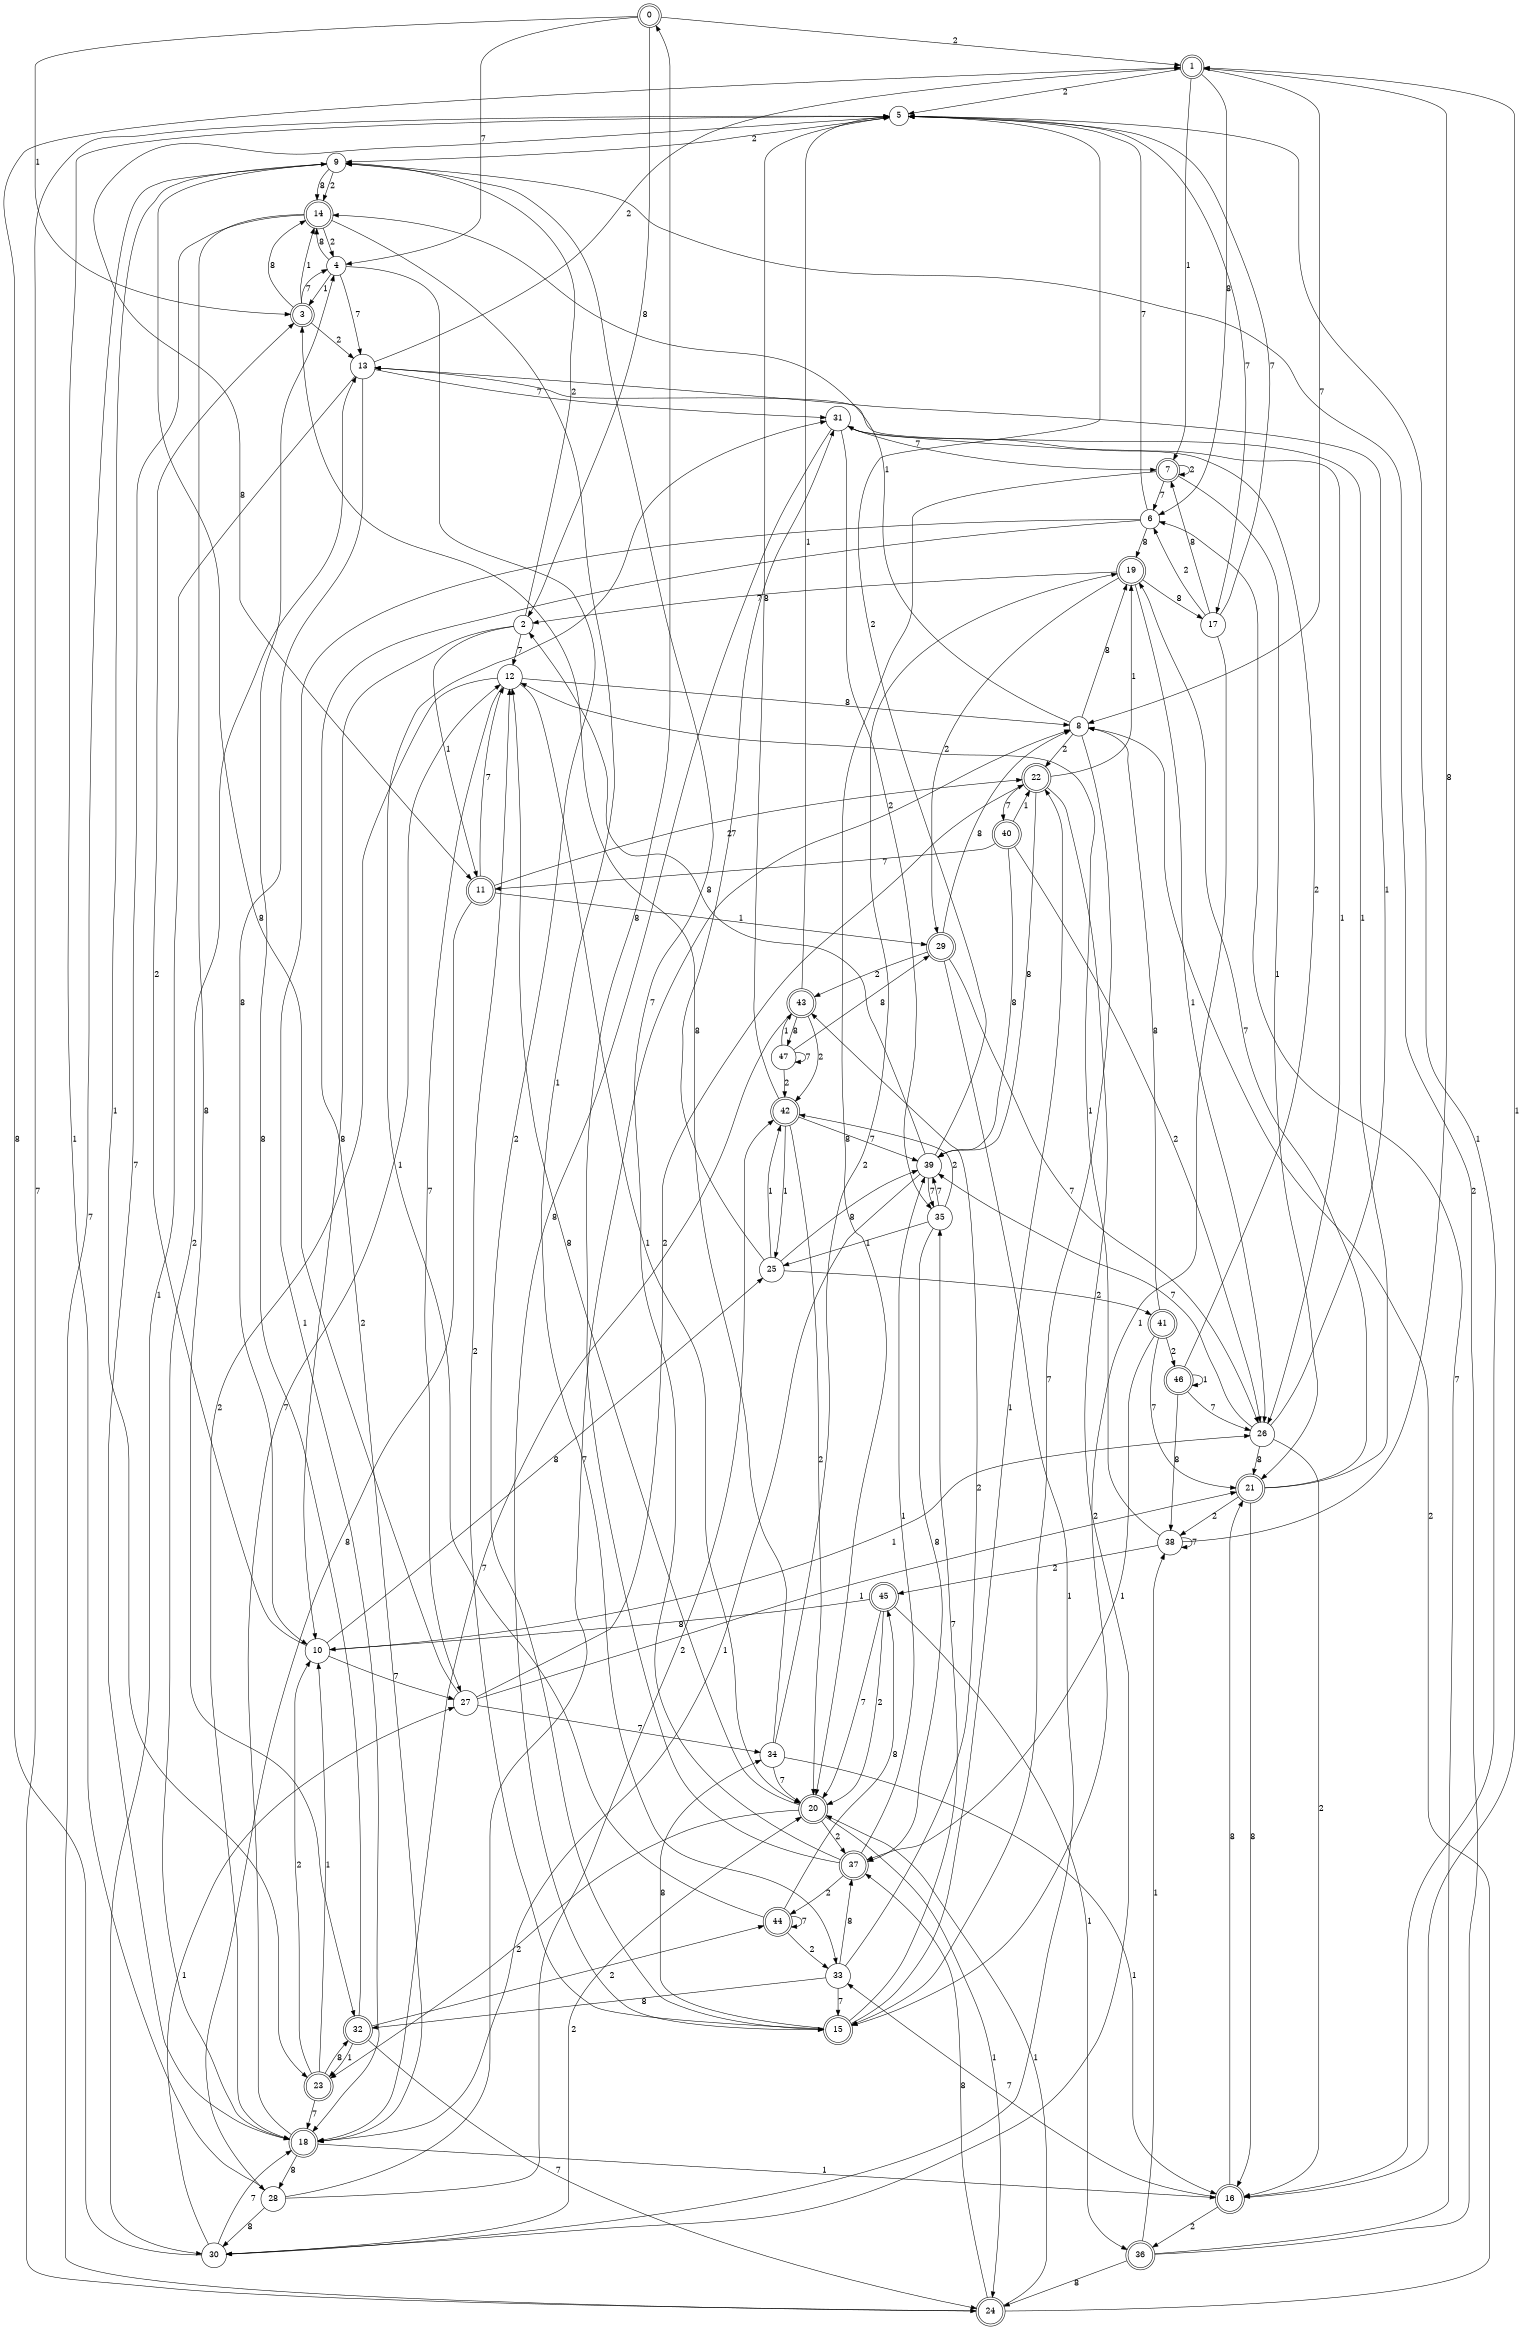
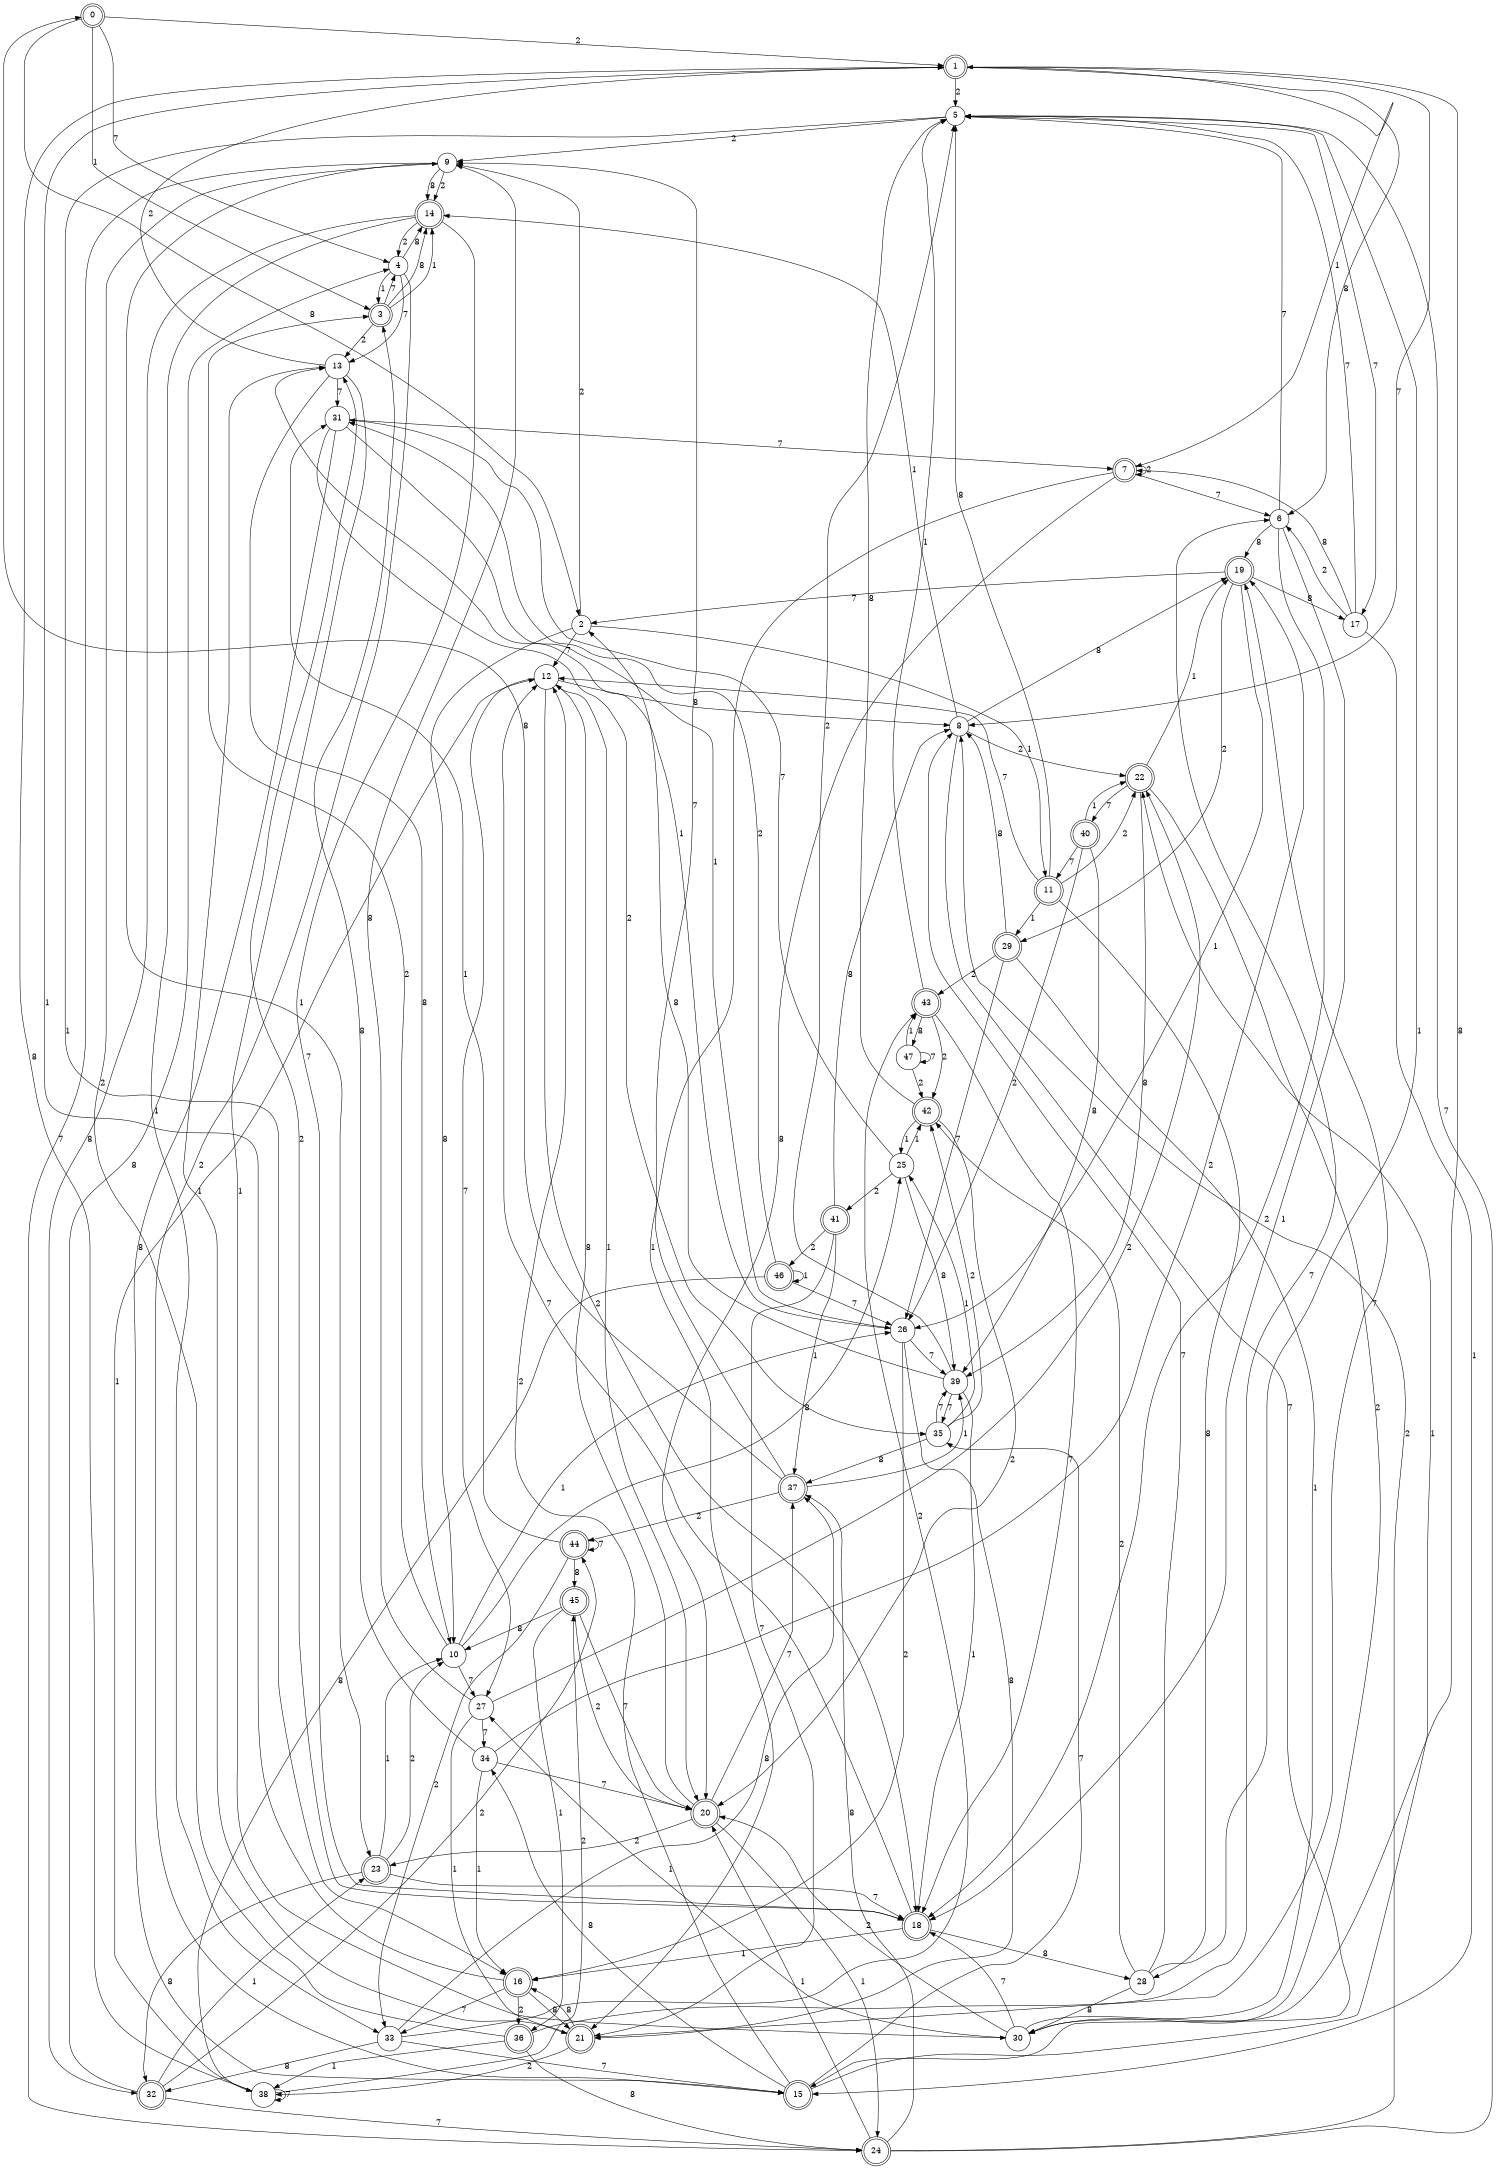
(98, 200) -> (968, 528)
(859, 1004) -> none
(856, 1138) -> none
(838, 1837) -> (789, 1655)
